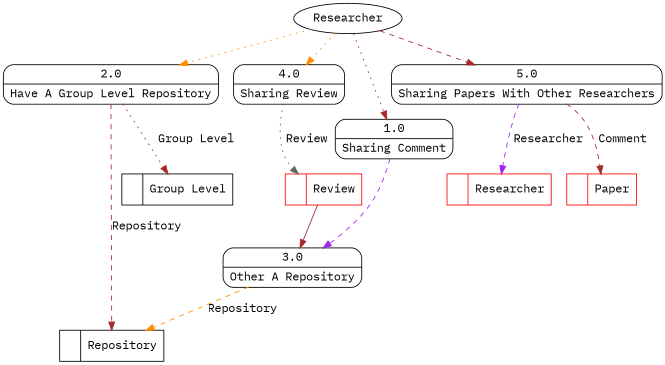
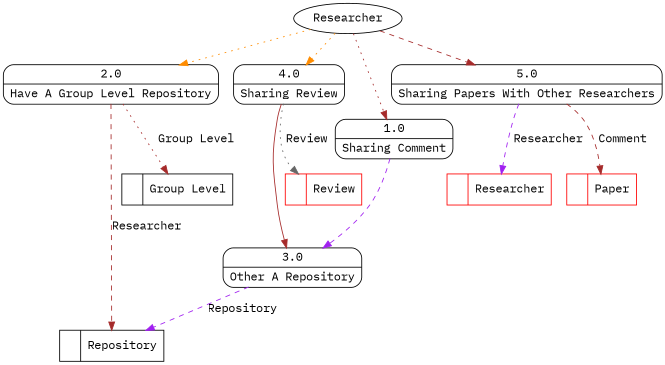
(310, 222) -> (274, 172)
(147, 226) -> (147, 226)
(201, 307) -> (201, 307)
